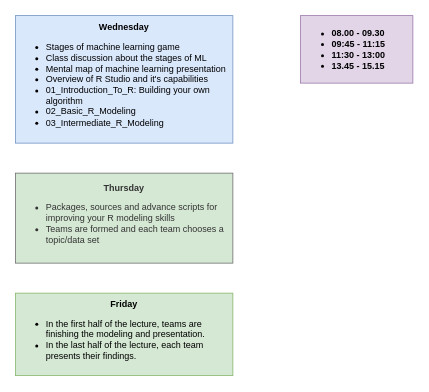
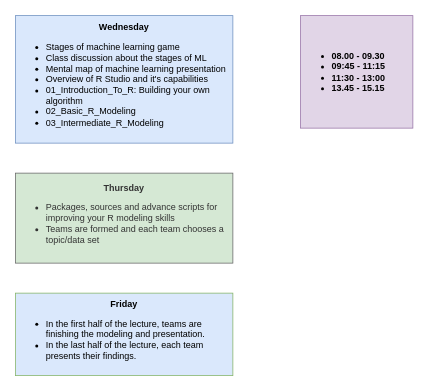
(357, 49) -> (357, 72)
(124, 334) -> (124, 334)
